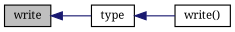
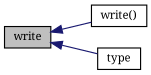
(161, 16) -> (77, 26)
